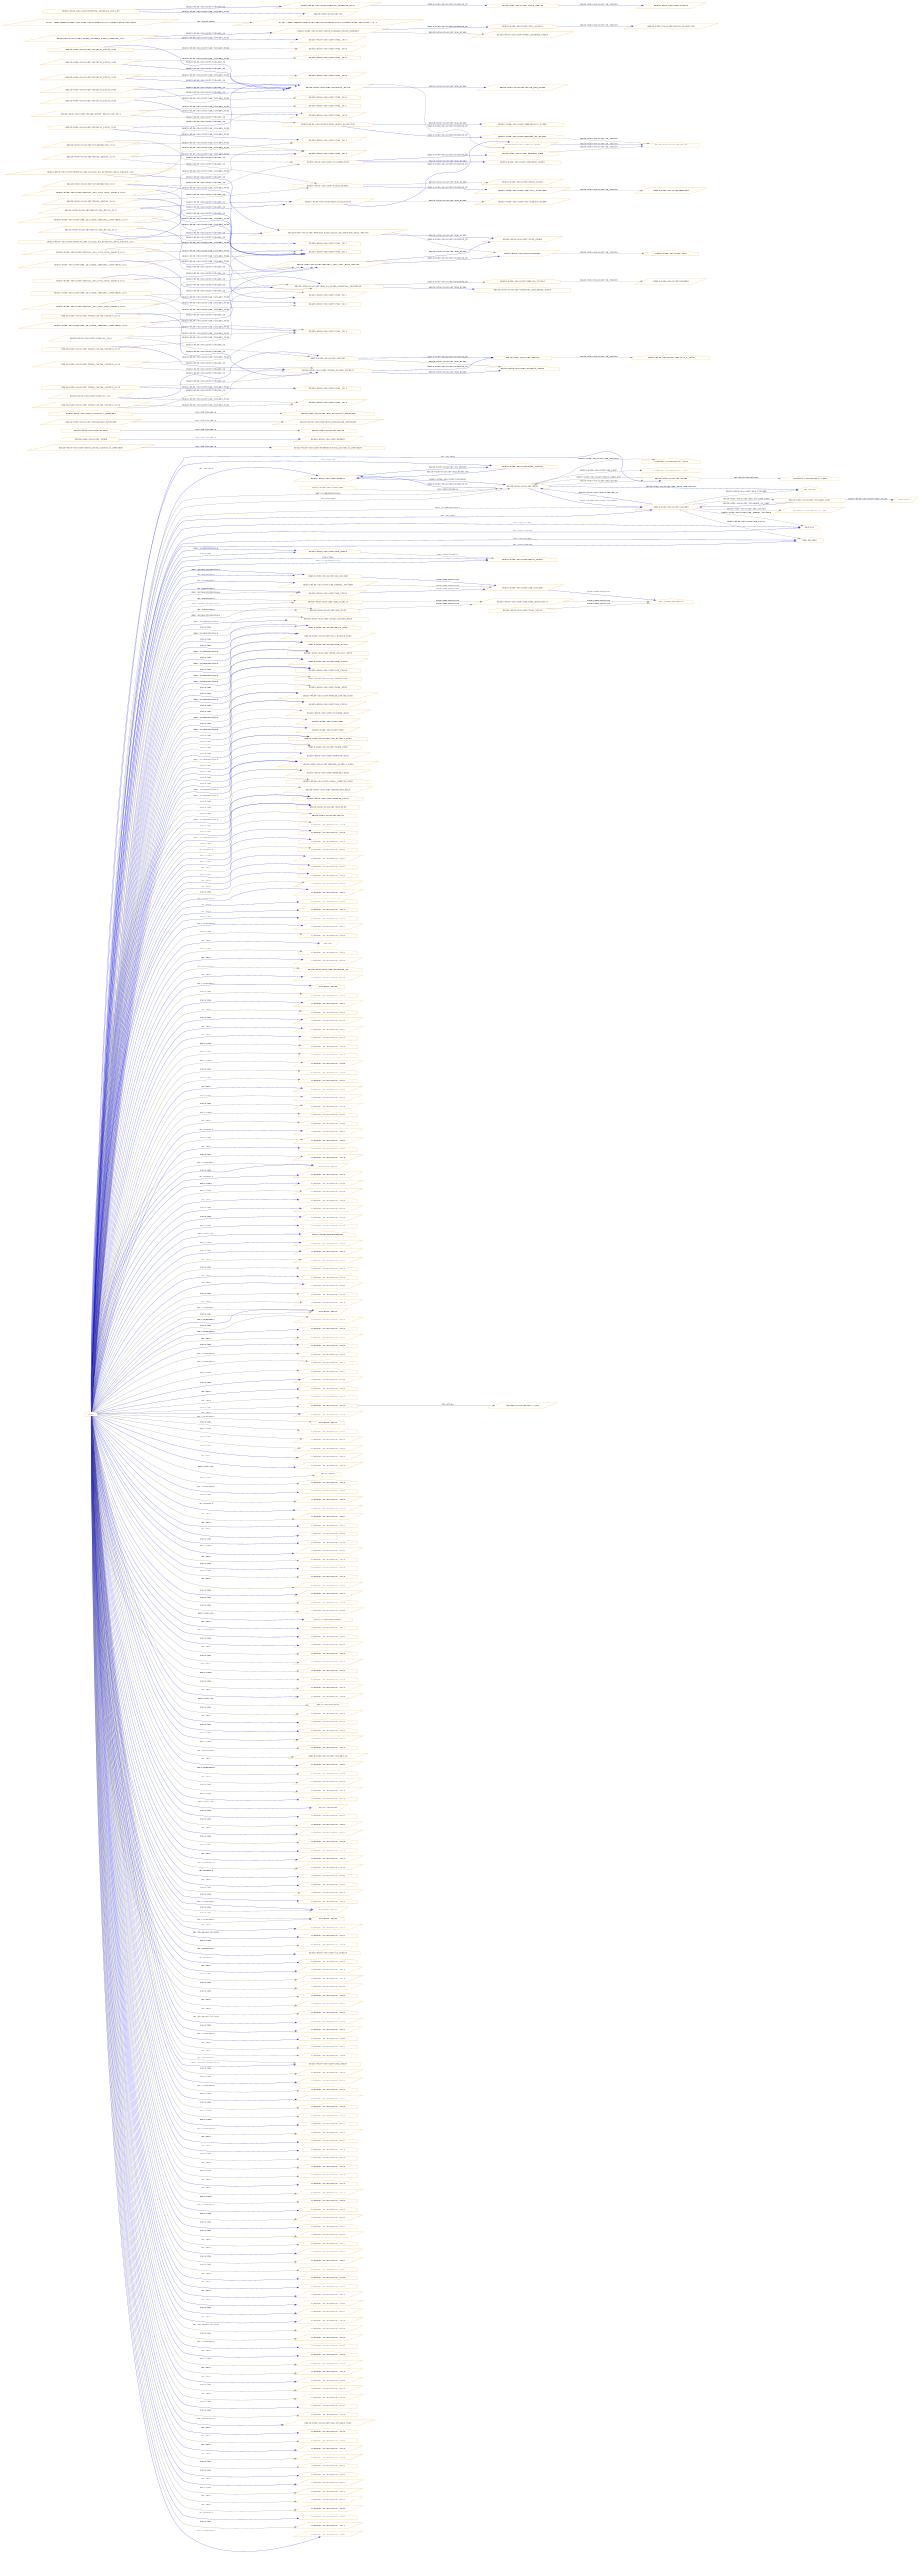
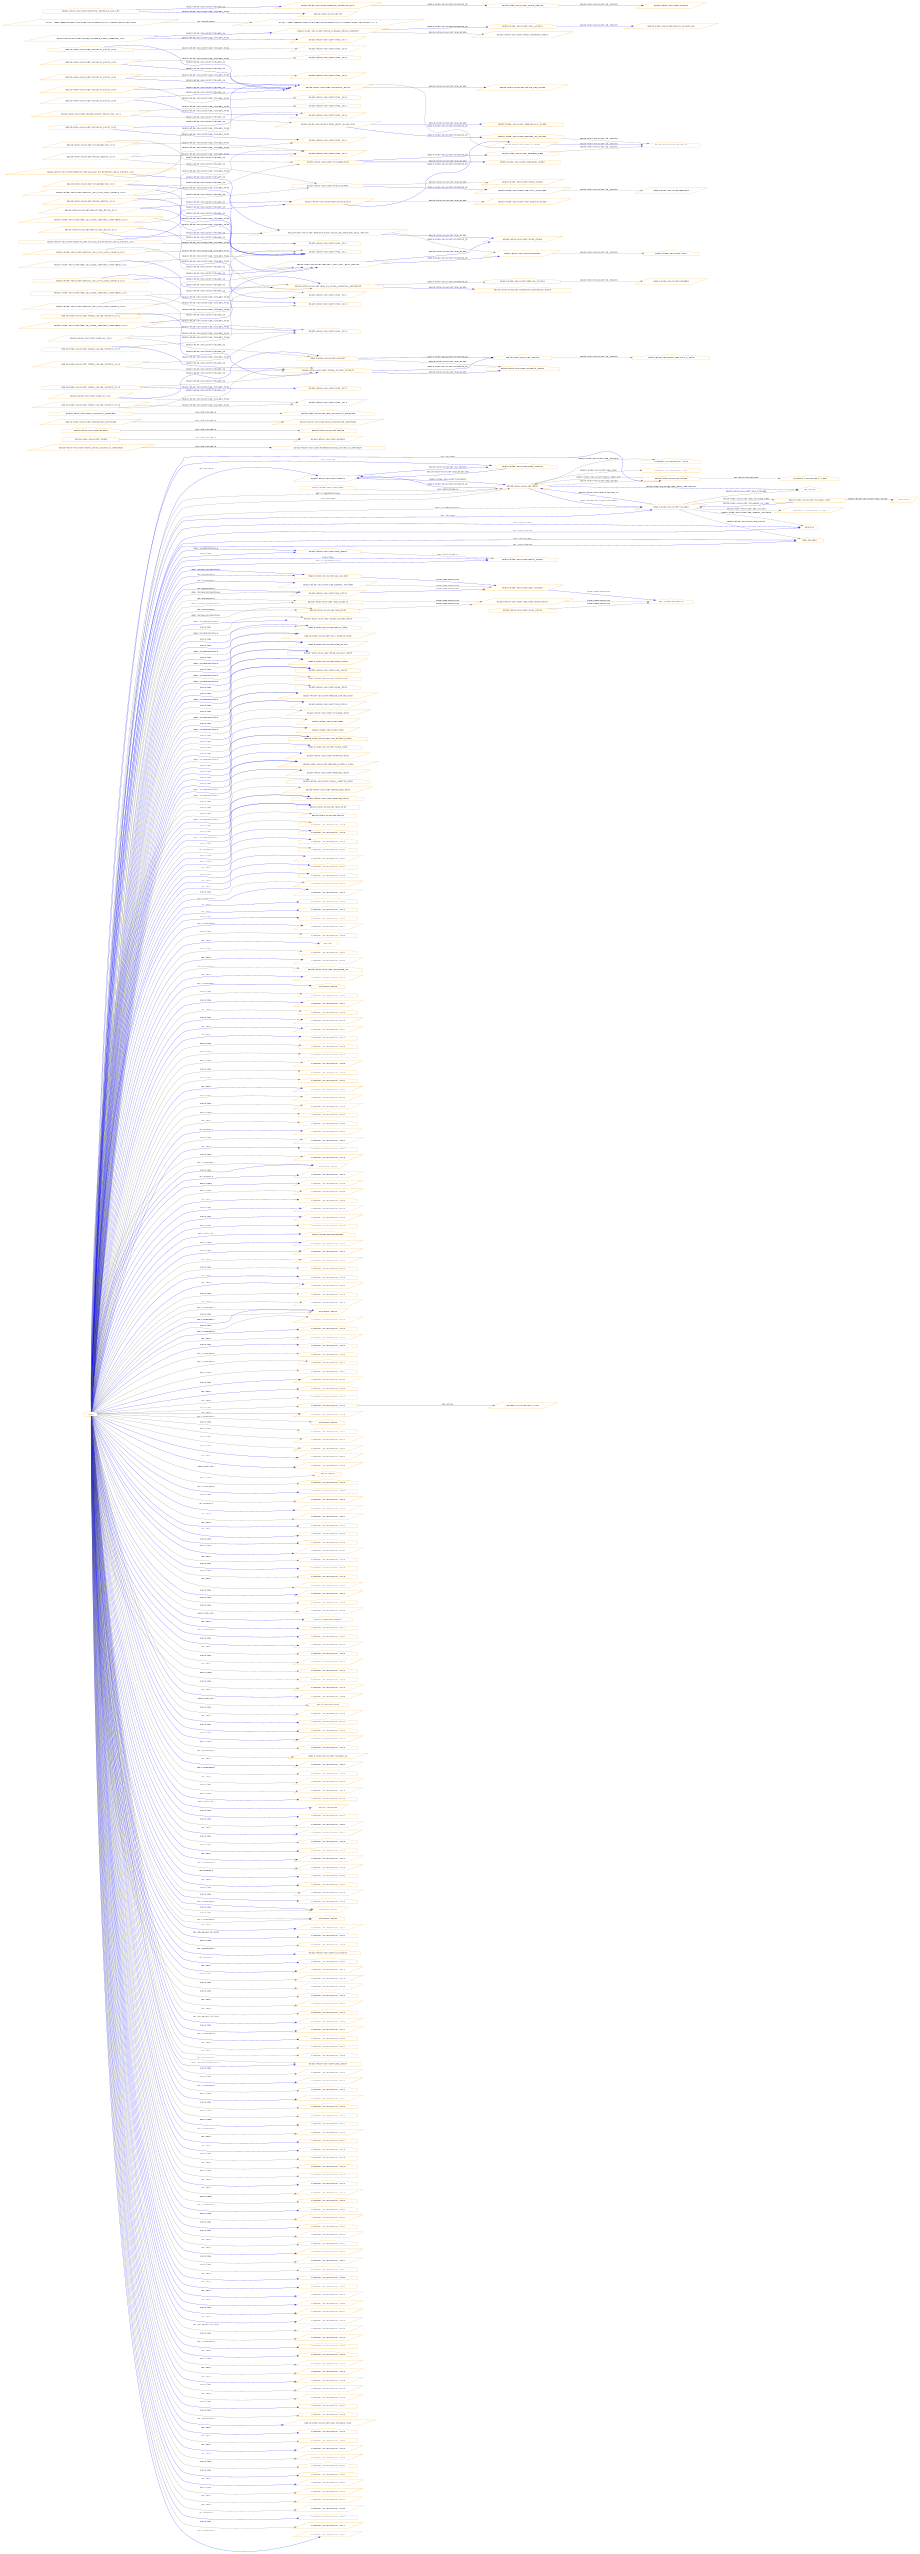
(328, 124) -> (328, 124)
